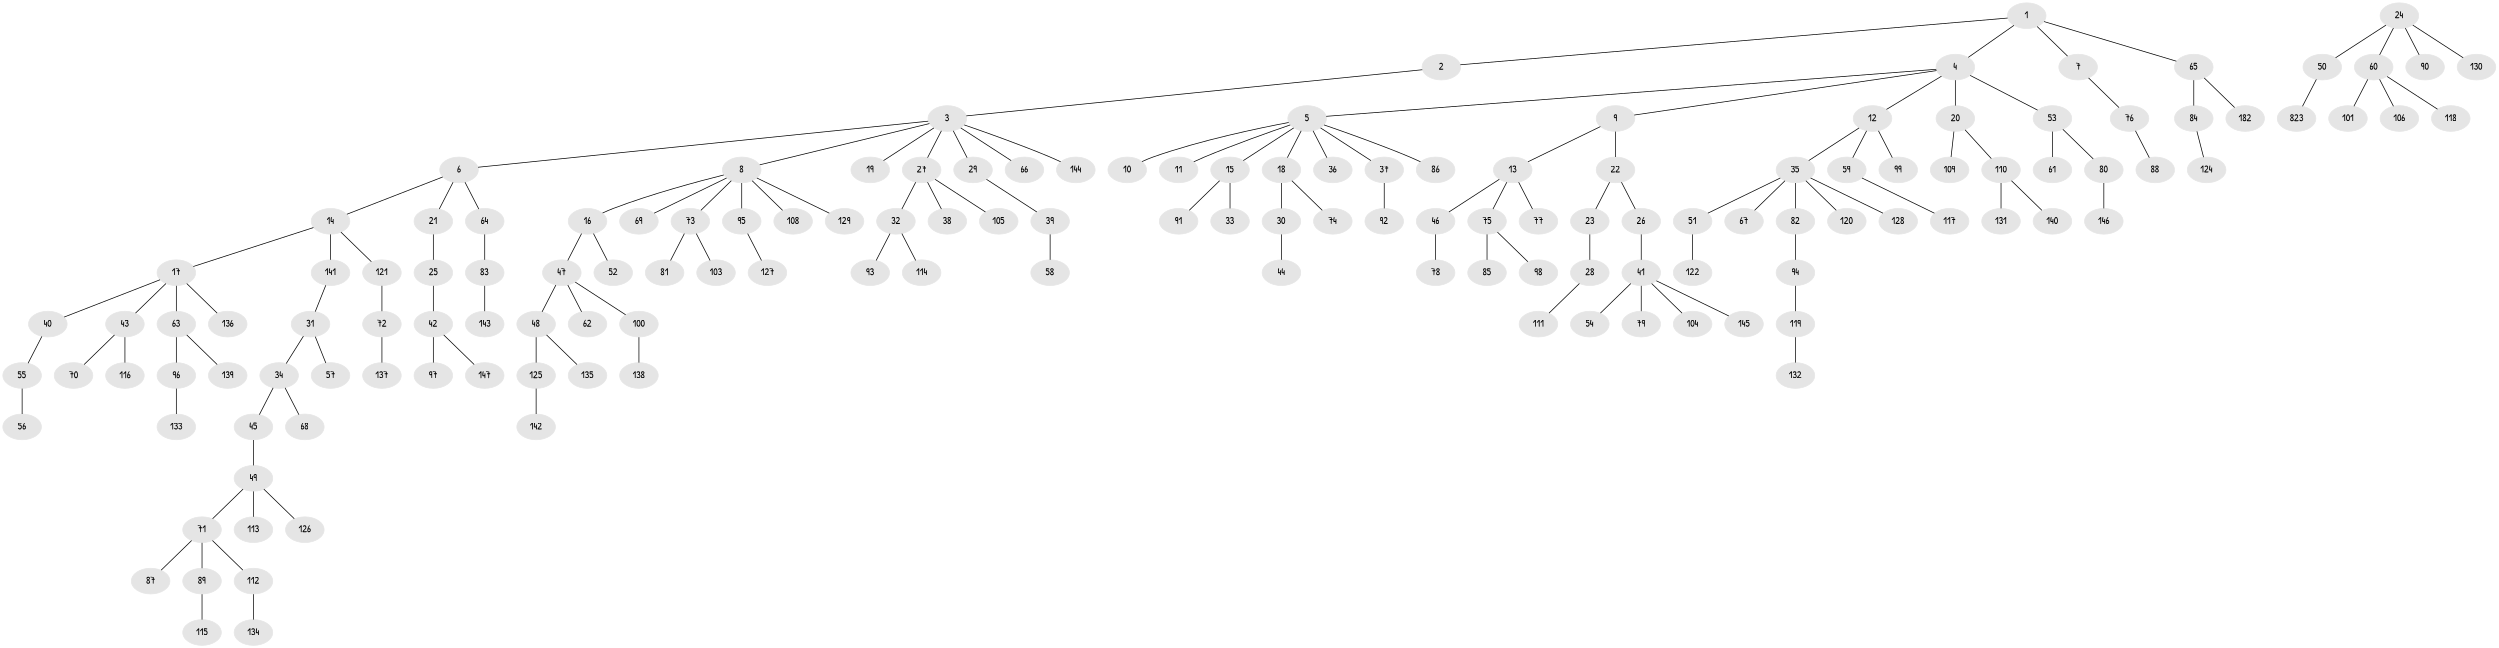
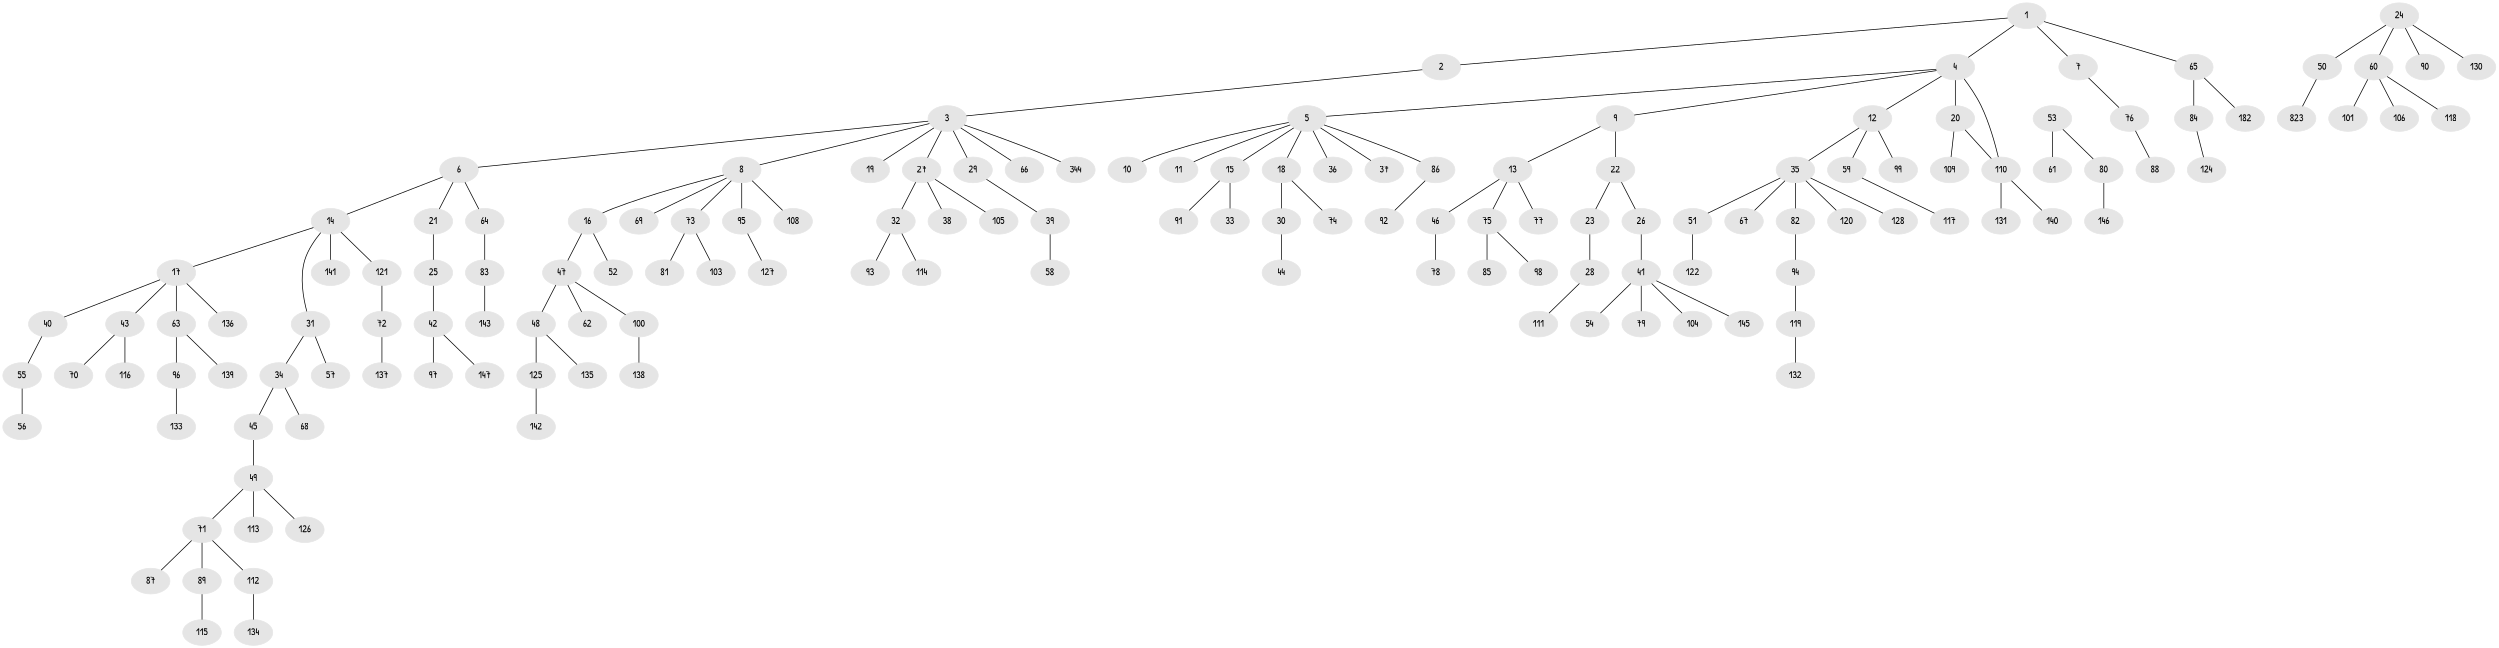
(2004, 93) -> (1986, 116)
(1076, 170) -> (1076, 170)
(1384, 196) -> (1410, 196)
(845, 221) -> none
(321, 298) -> (303, 270)
